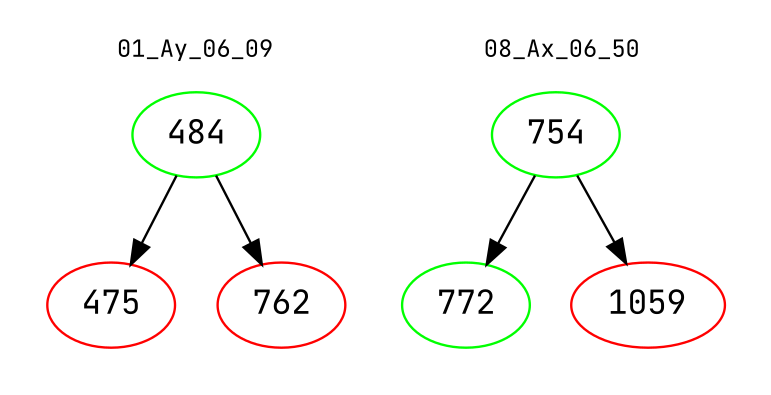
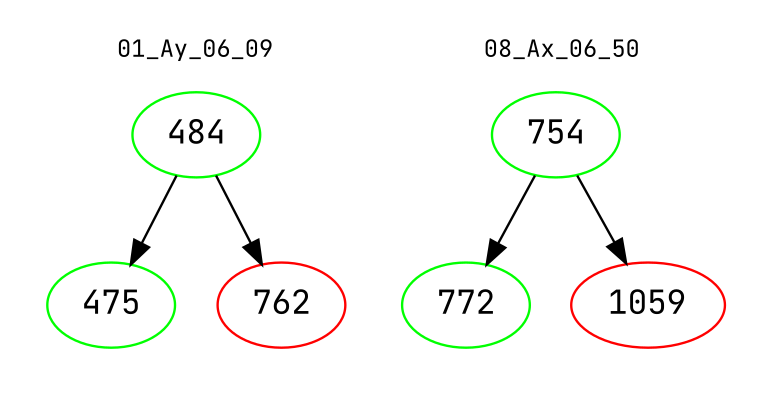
(111, 305) -> (111, 305)
